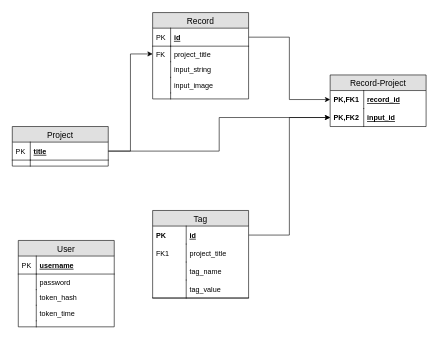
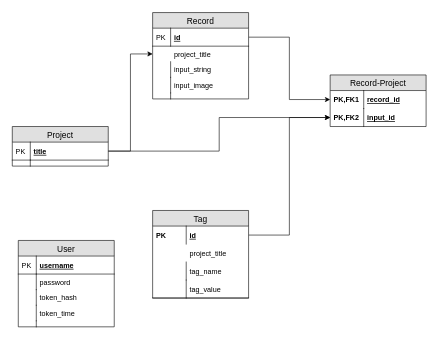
(162, 54) -> none
(170, 253) -> none
